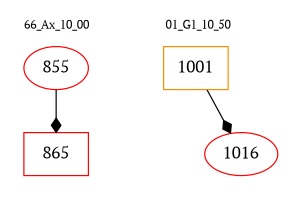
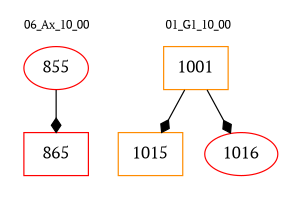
(57, 26) -> (57, 26)
(198, 26) -> (198, 26)
none -> (150, 154)
